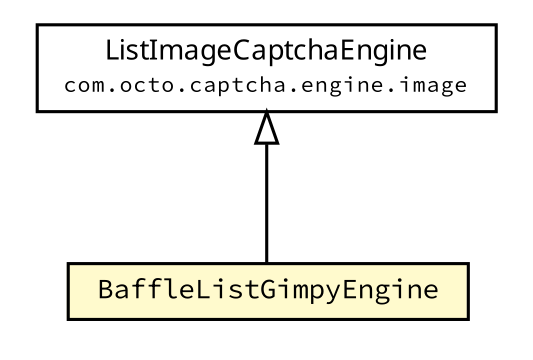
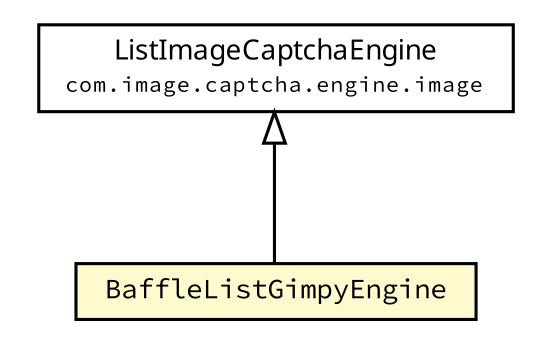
(267, 85) -> (276, 85)
